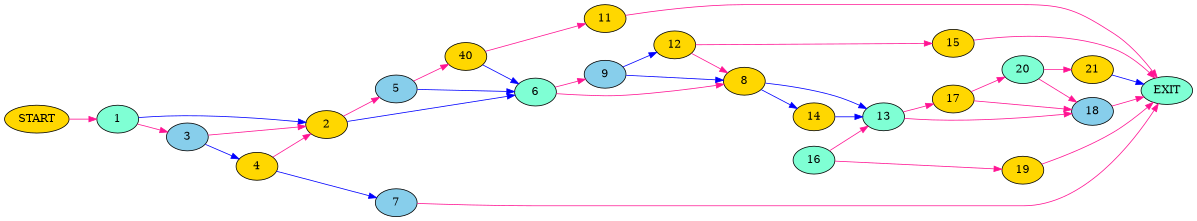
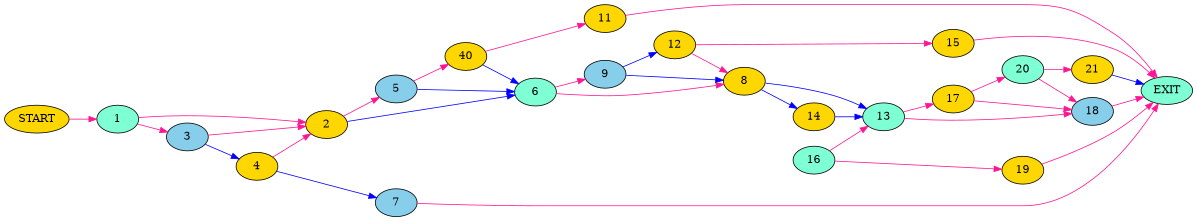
(218, 116) -> (218, 116)
